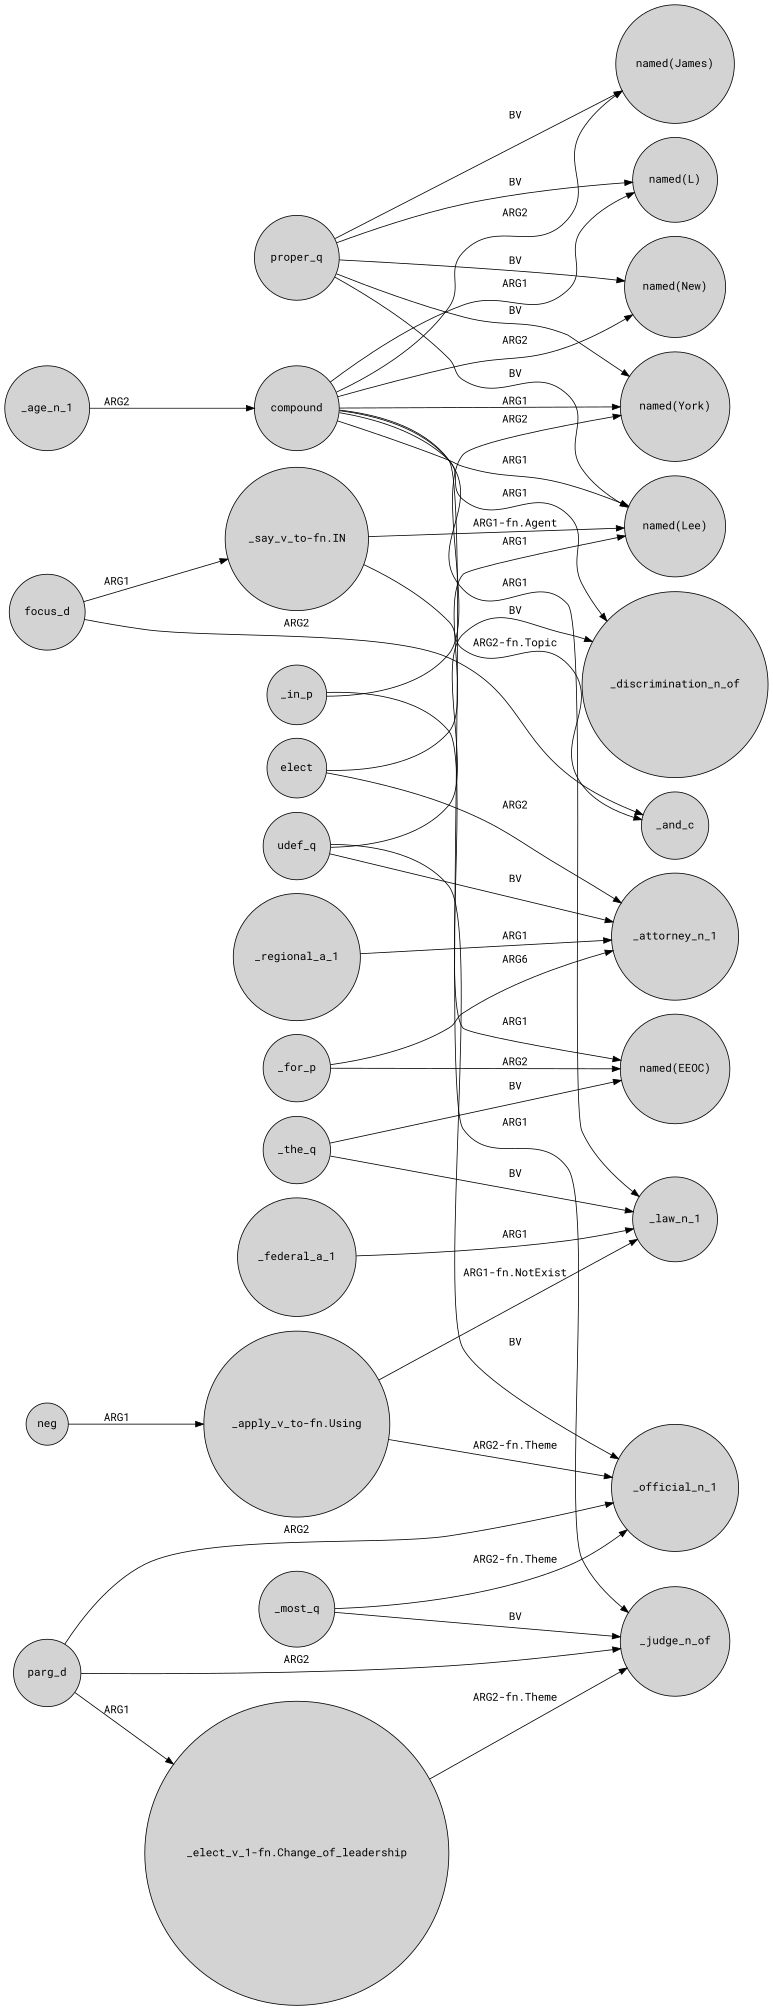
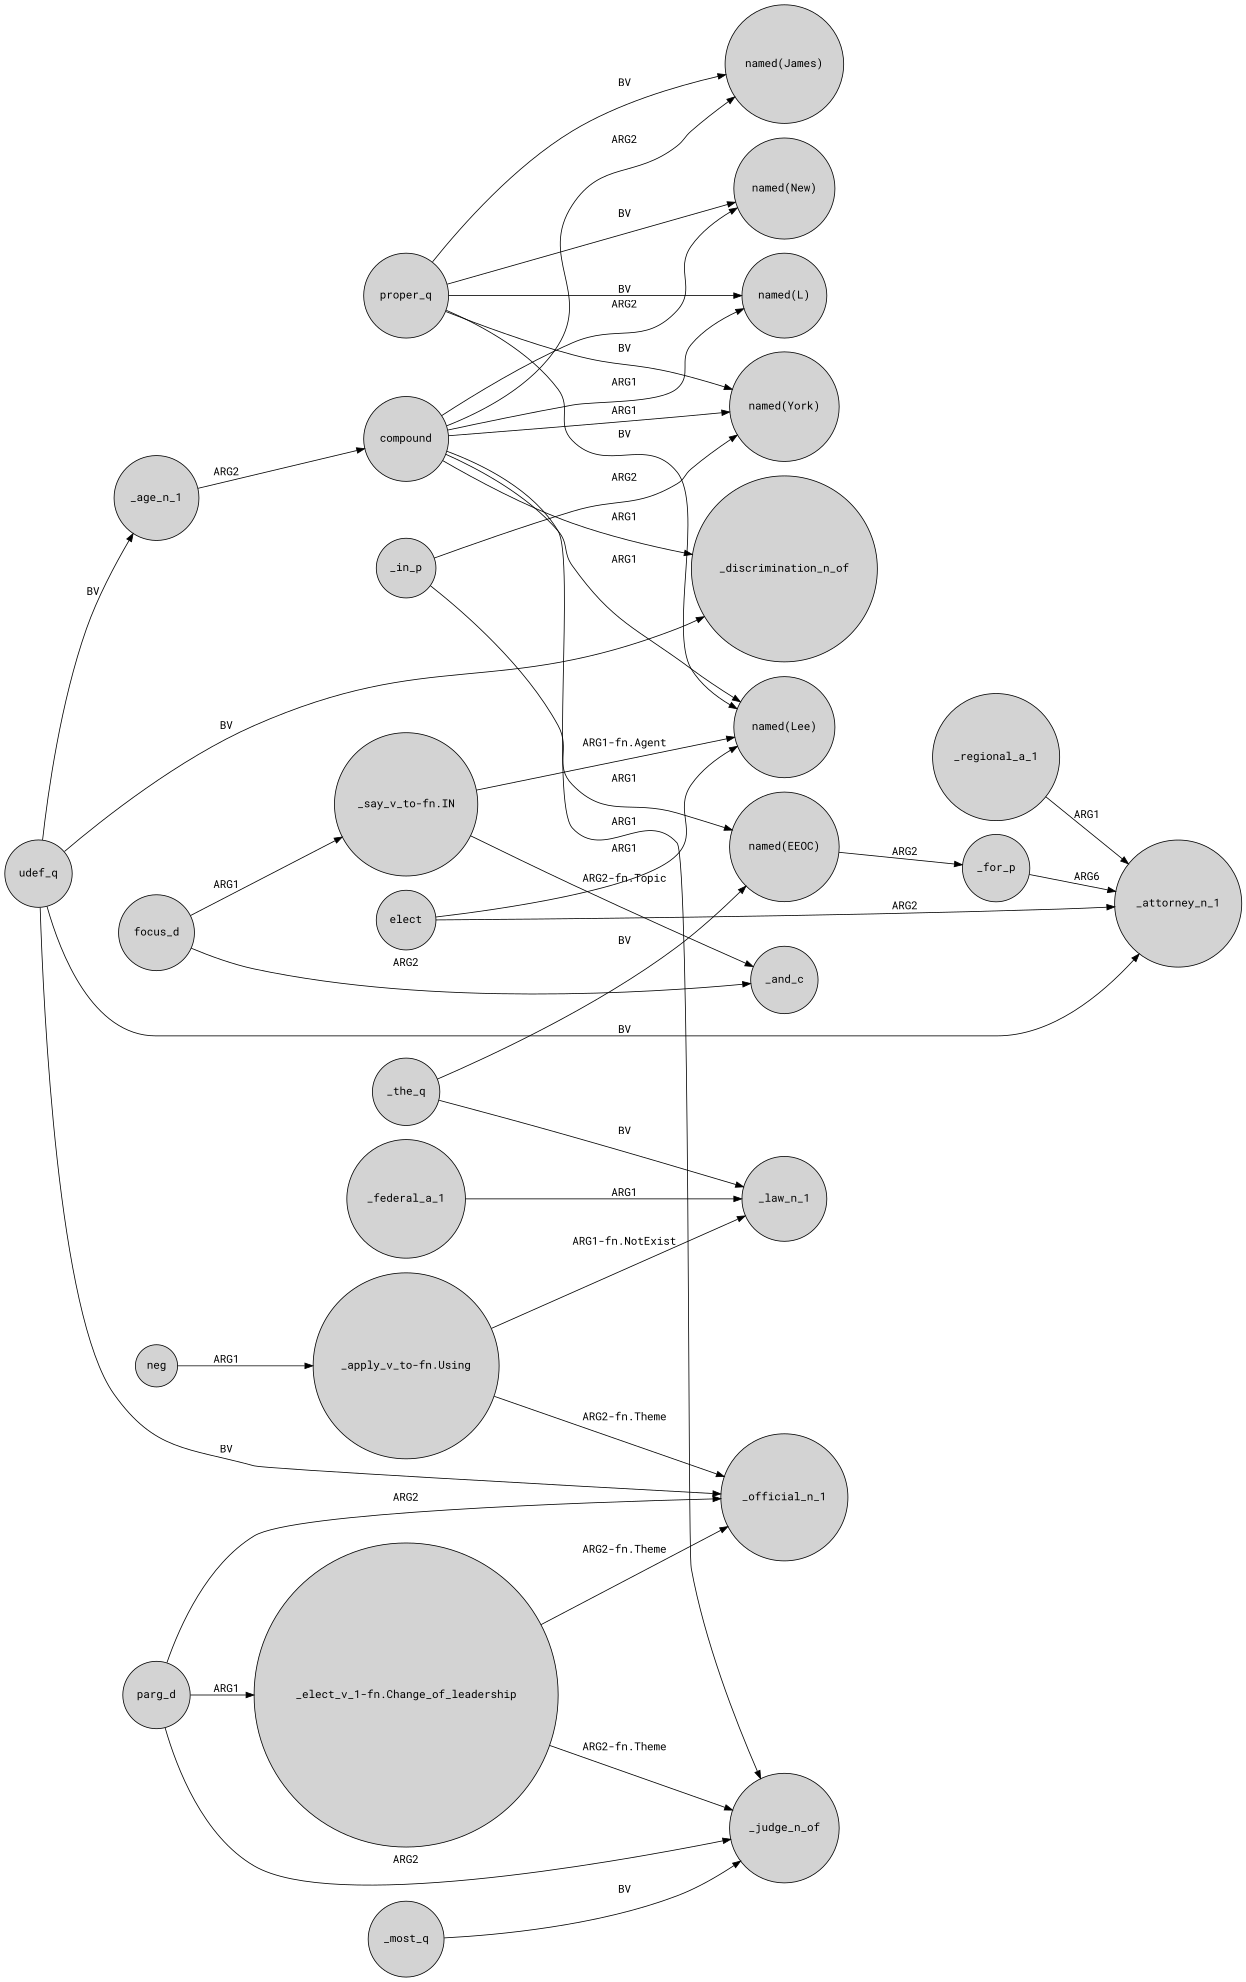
none -> (70, 685)
(577, 746) -> none
(471, 1069) -> (897, 858)
(483, 1591) -> (631, 1577)
